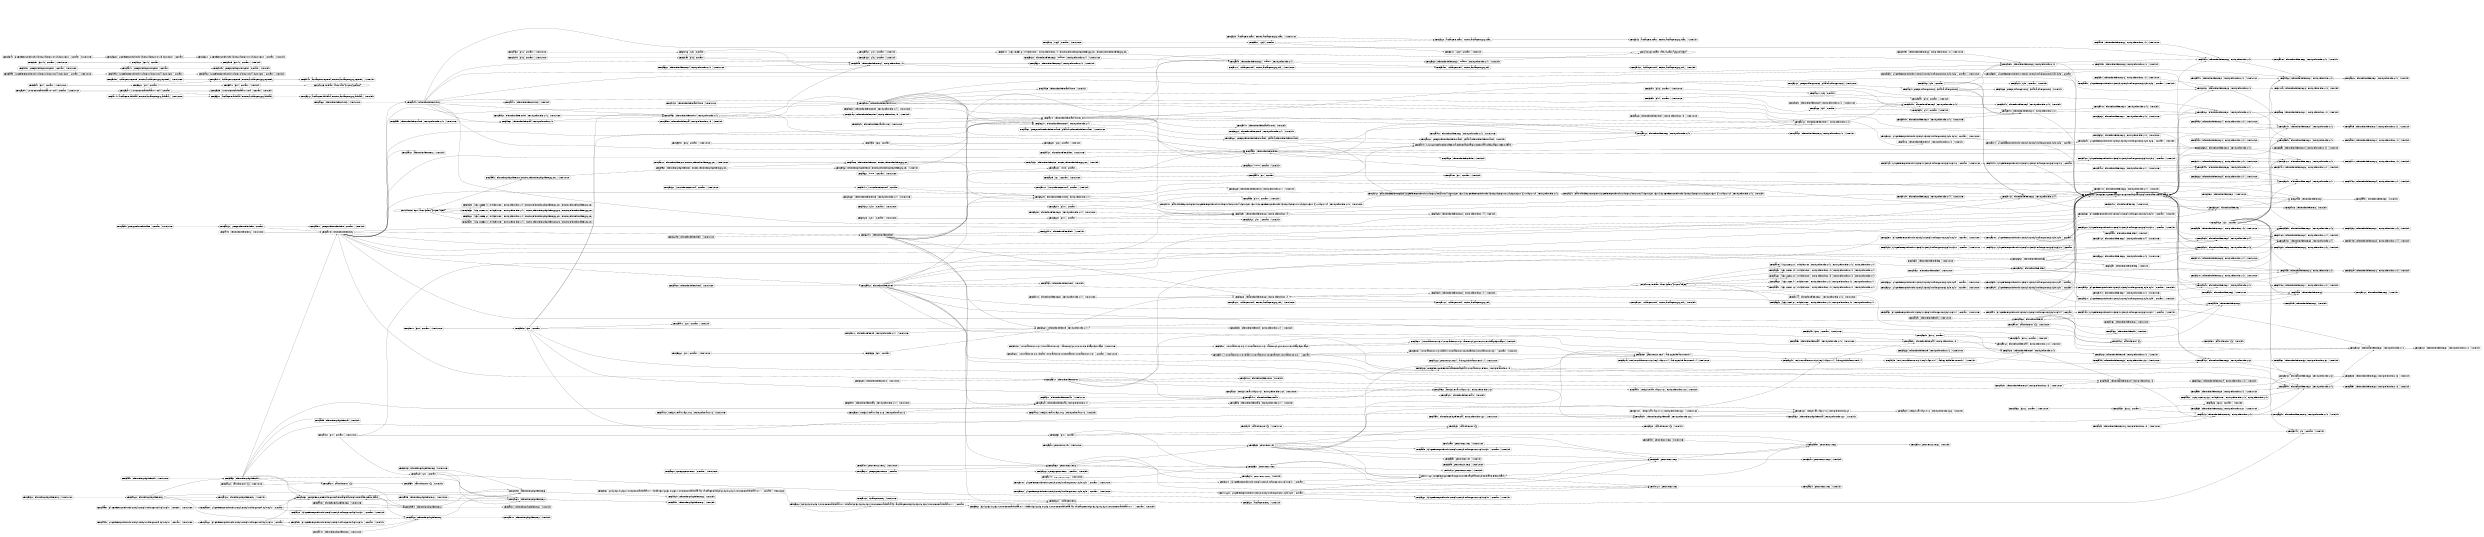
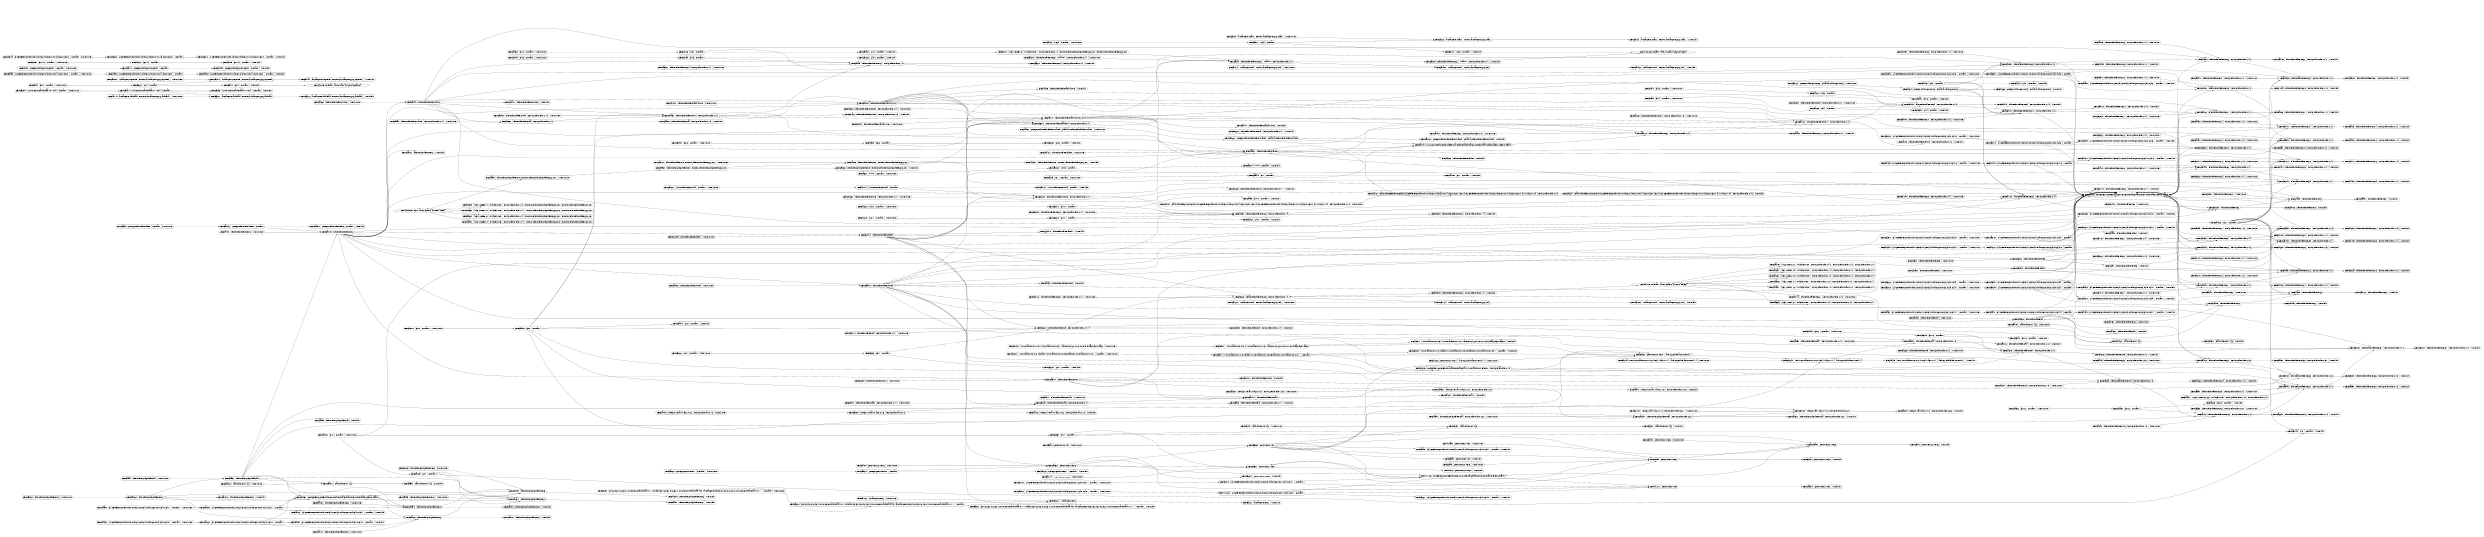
(1057, 124) -> (1057, 124)
none -> (1062, 368)
